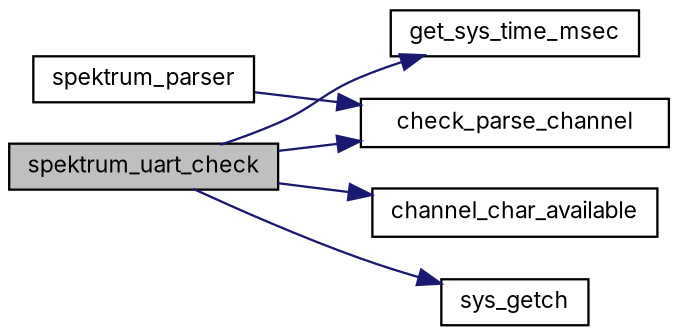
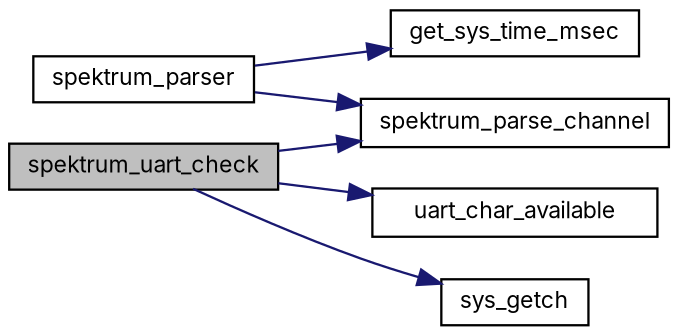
(299, 113) -> (311, 59)
(515, 123) -> (515, 123)
(515, 213) -> (515, 213)
